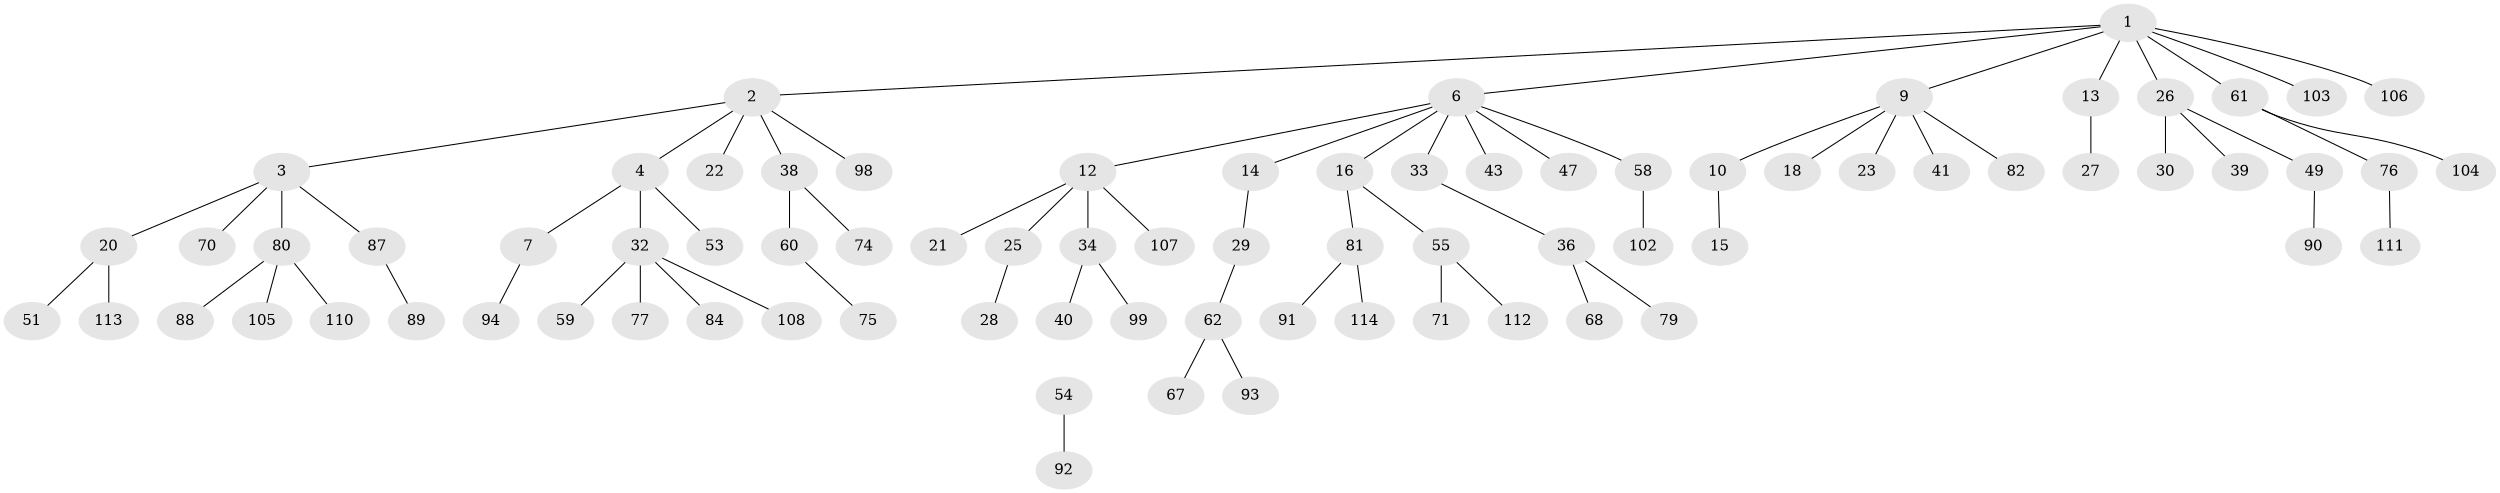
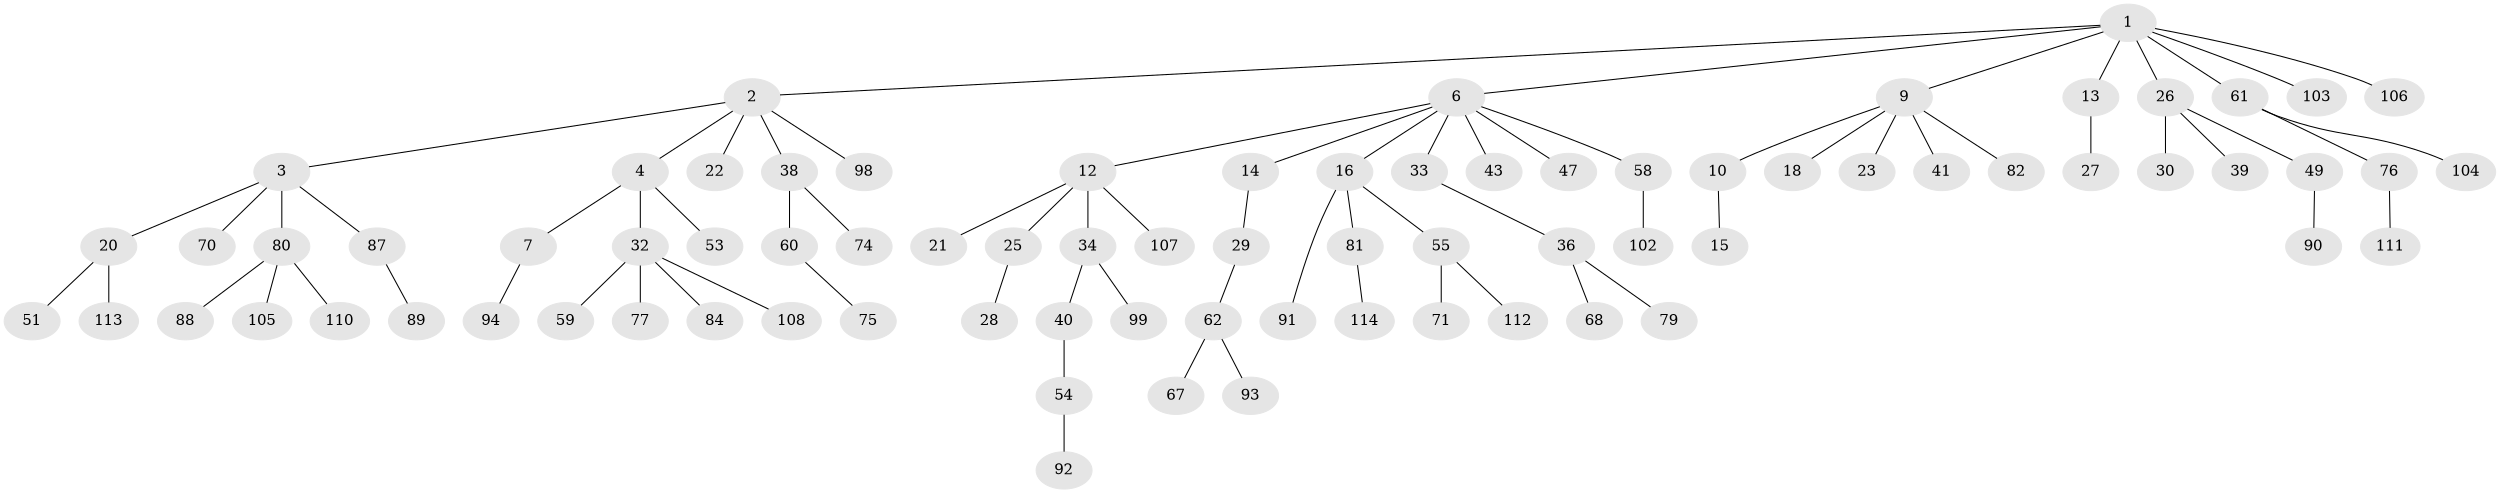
(1322, 284) -> (1311, 245)
none -> (1064, 359)
